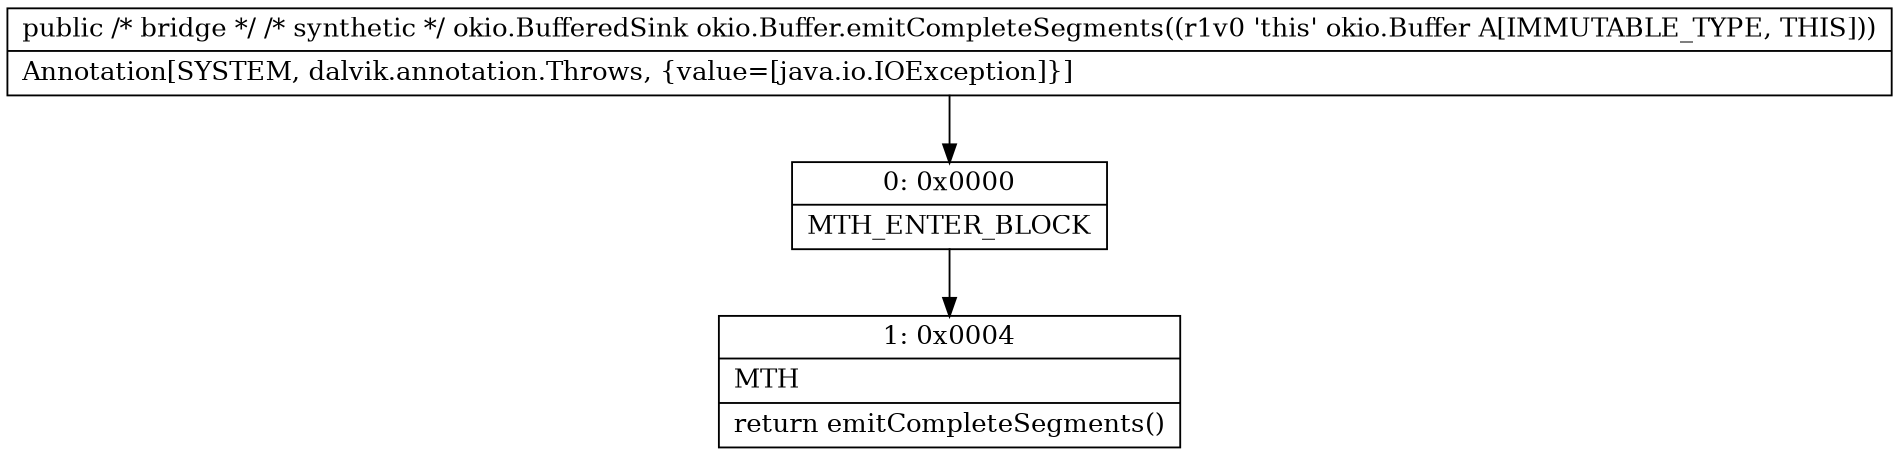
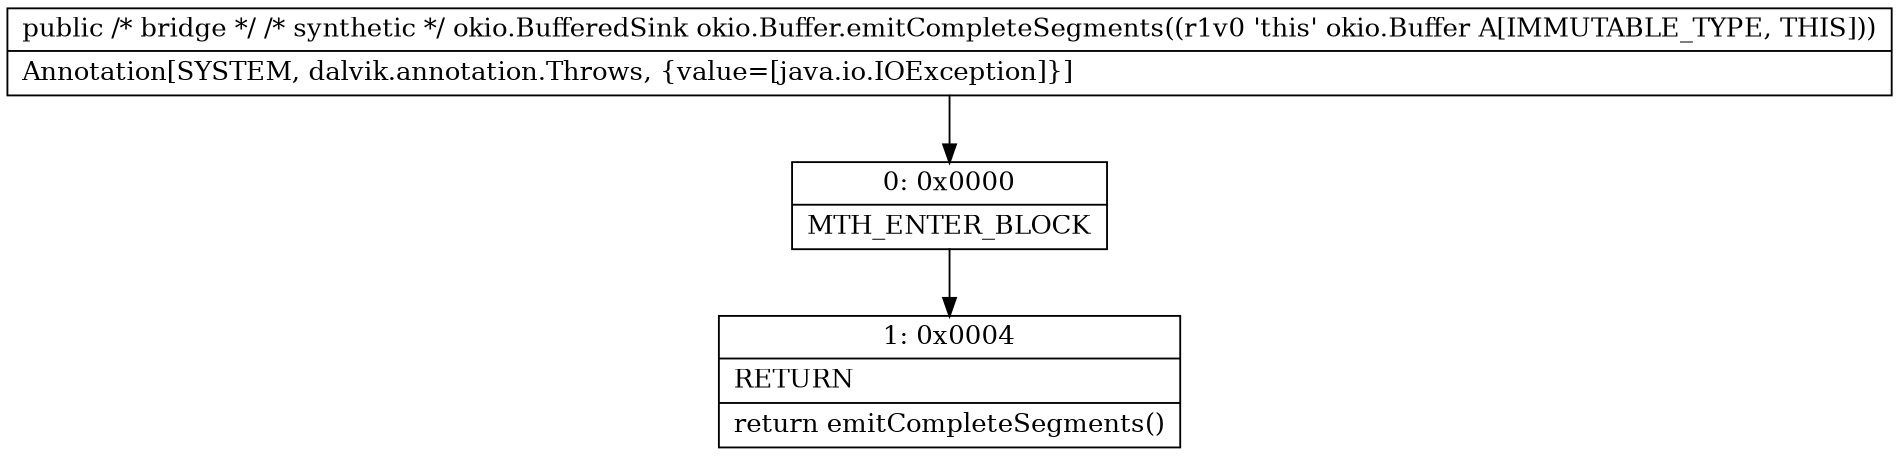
(767, 380) -> (794, 380)
